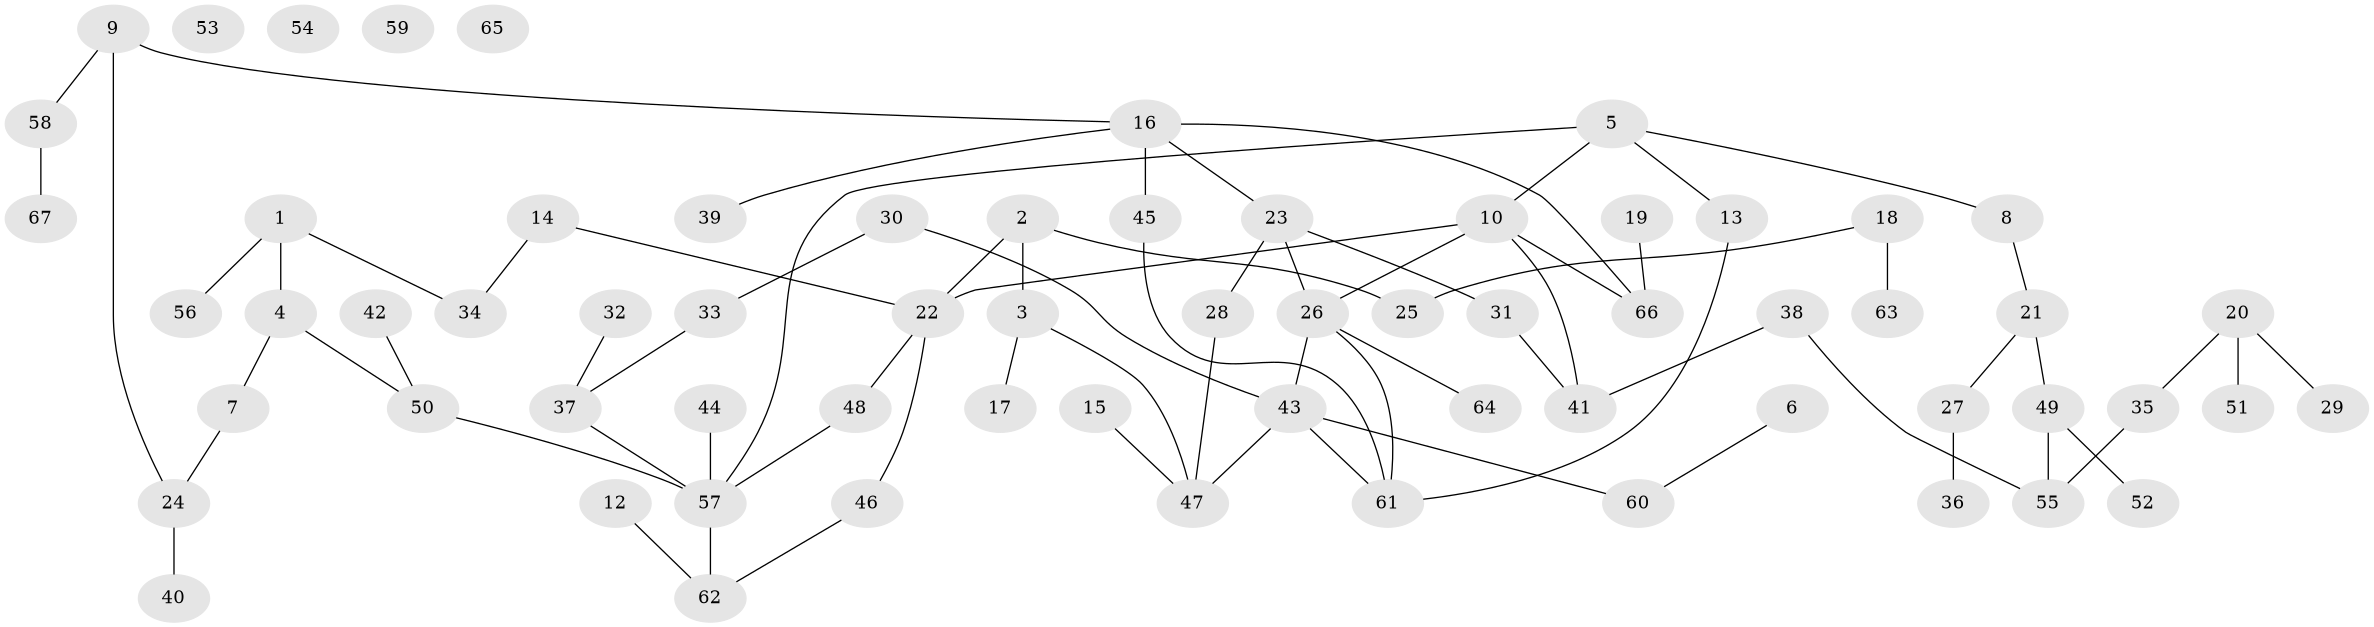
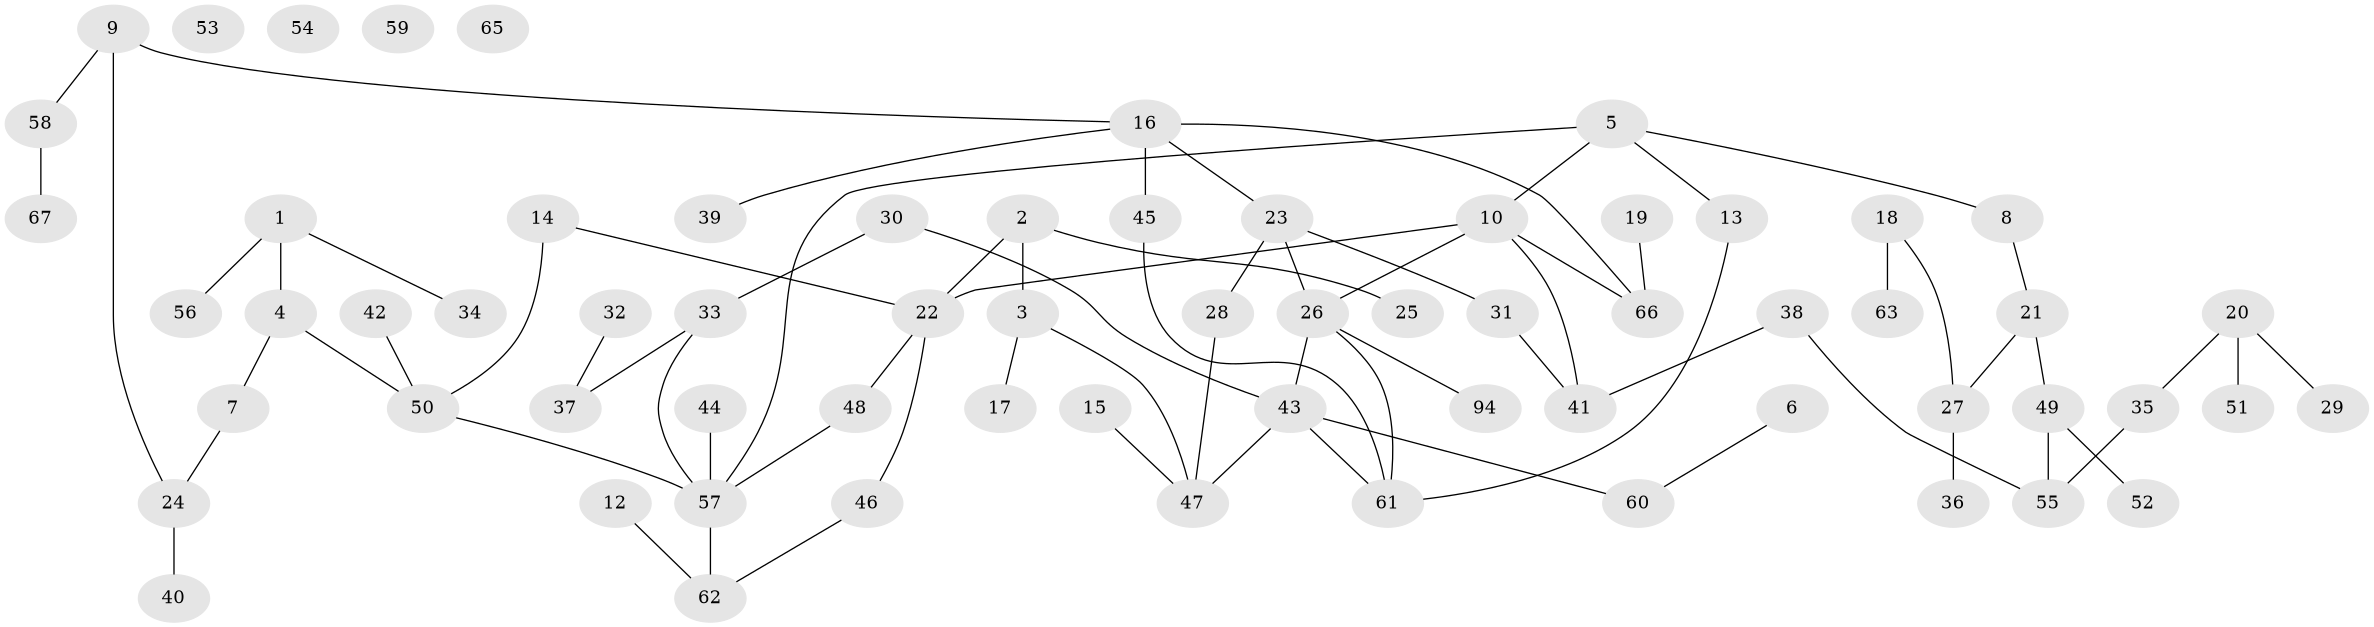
(1654, 257) -> (1941, 308)
(507, 266) -> (521, 333)
(1485, 409) -> (1485, 409)
(638, 456) -> (658, 409)
